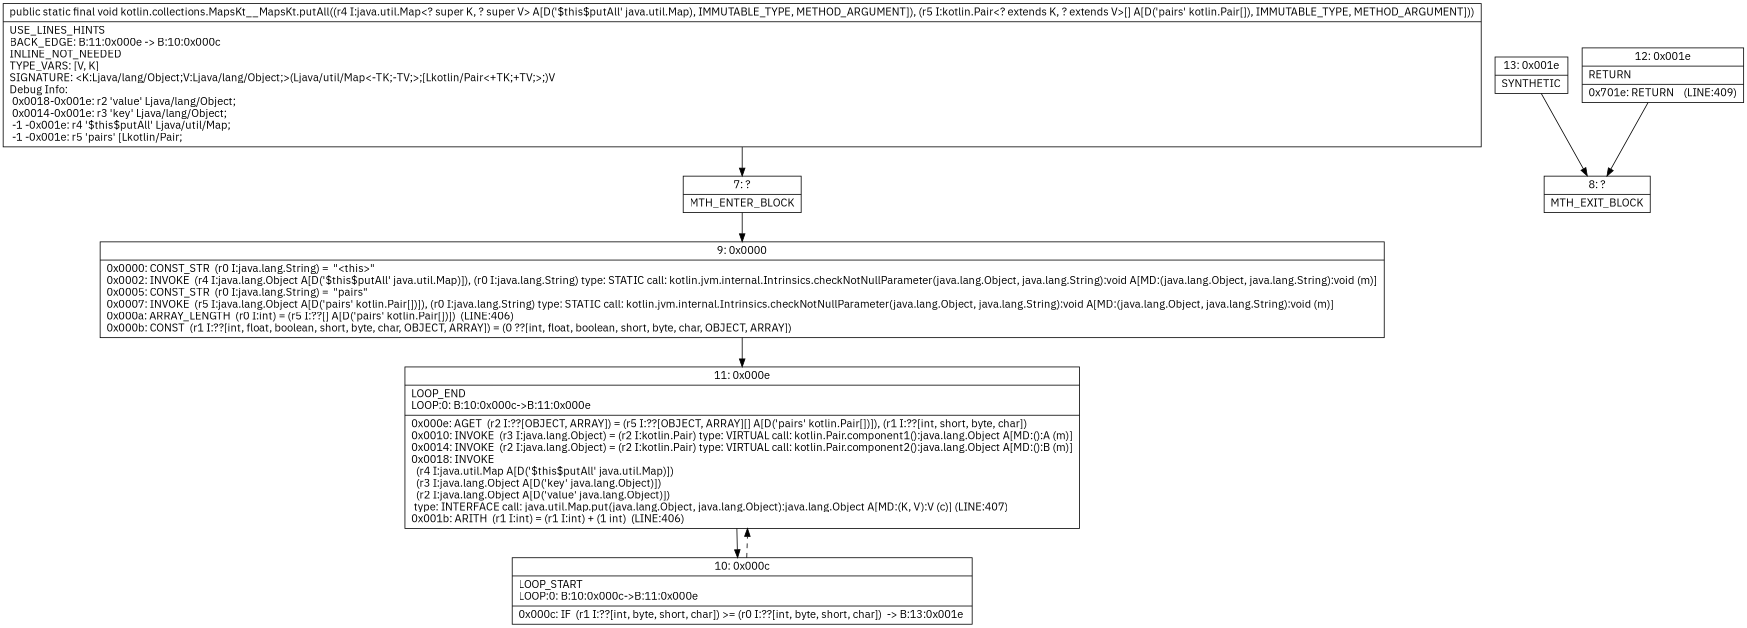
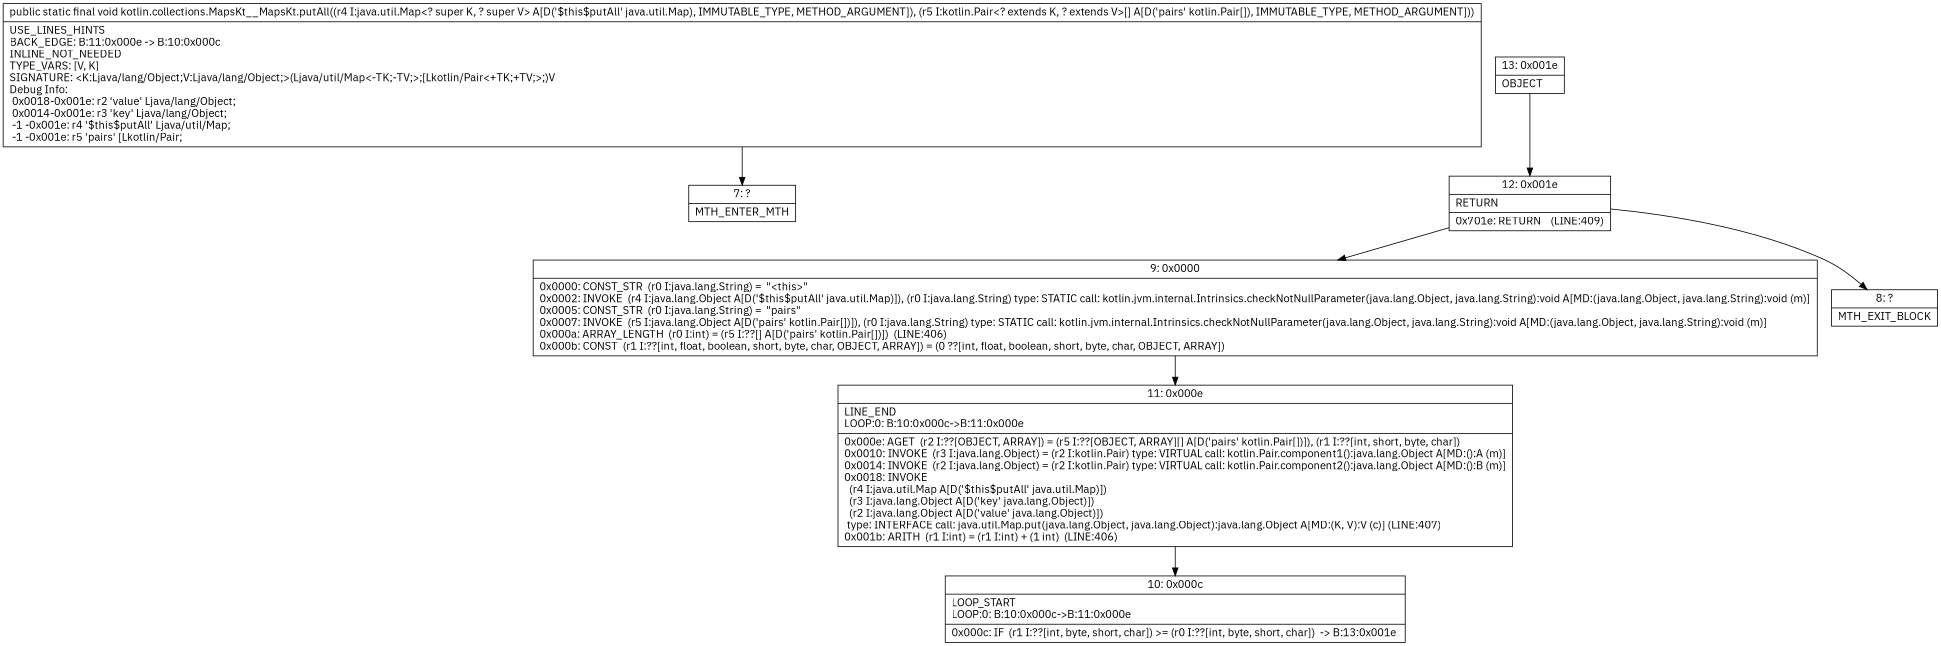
(1531, 84) -> (1522, 84)
(1562, 131) -> (1530, 131)
(742, 203) -> (742, 212)
(742, 223) -> (1397, 243)
(439, 394) -> (871, 412)
(747, 547) -> none
